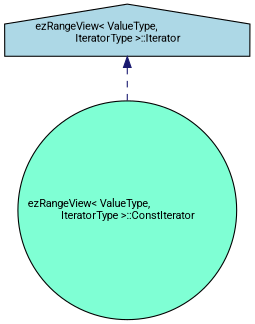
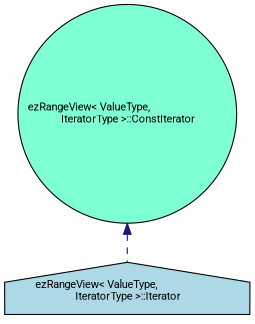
(127, 84) -> (127, 248)
